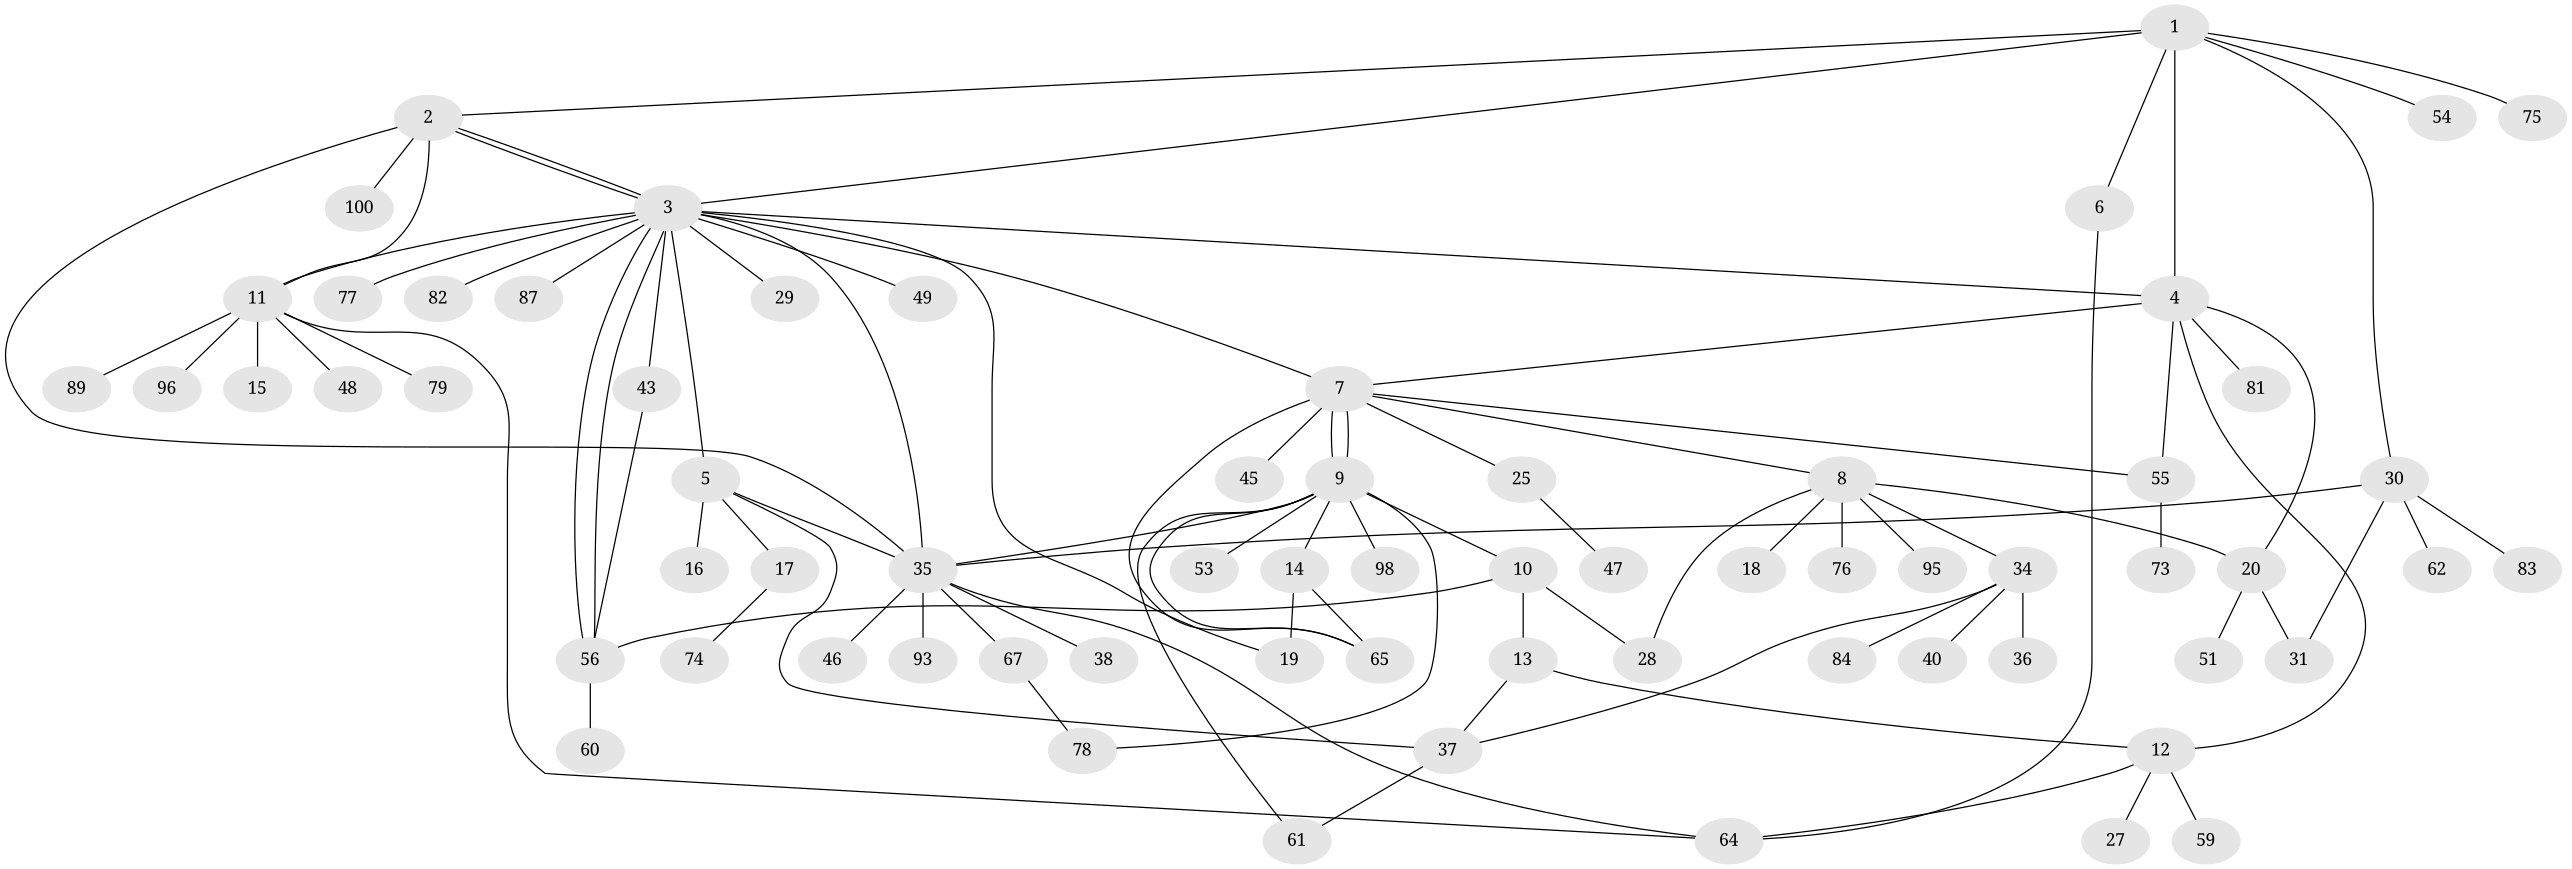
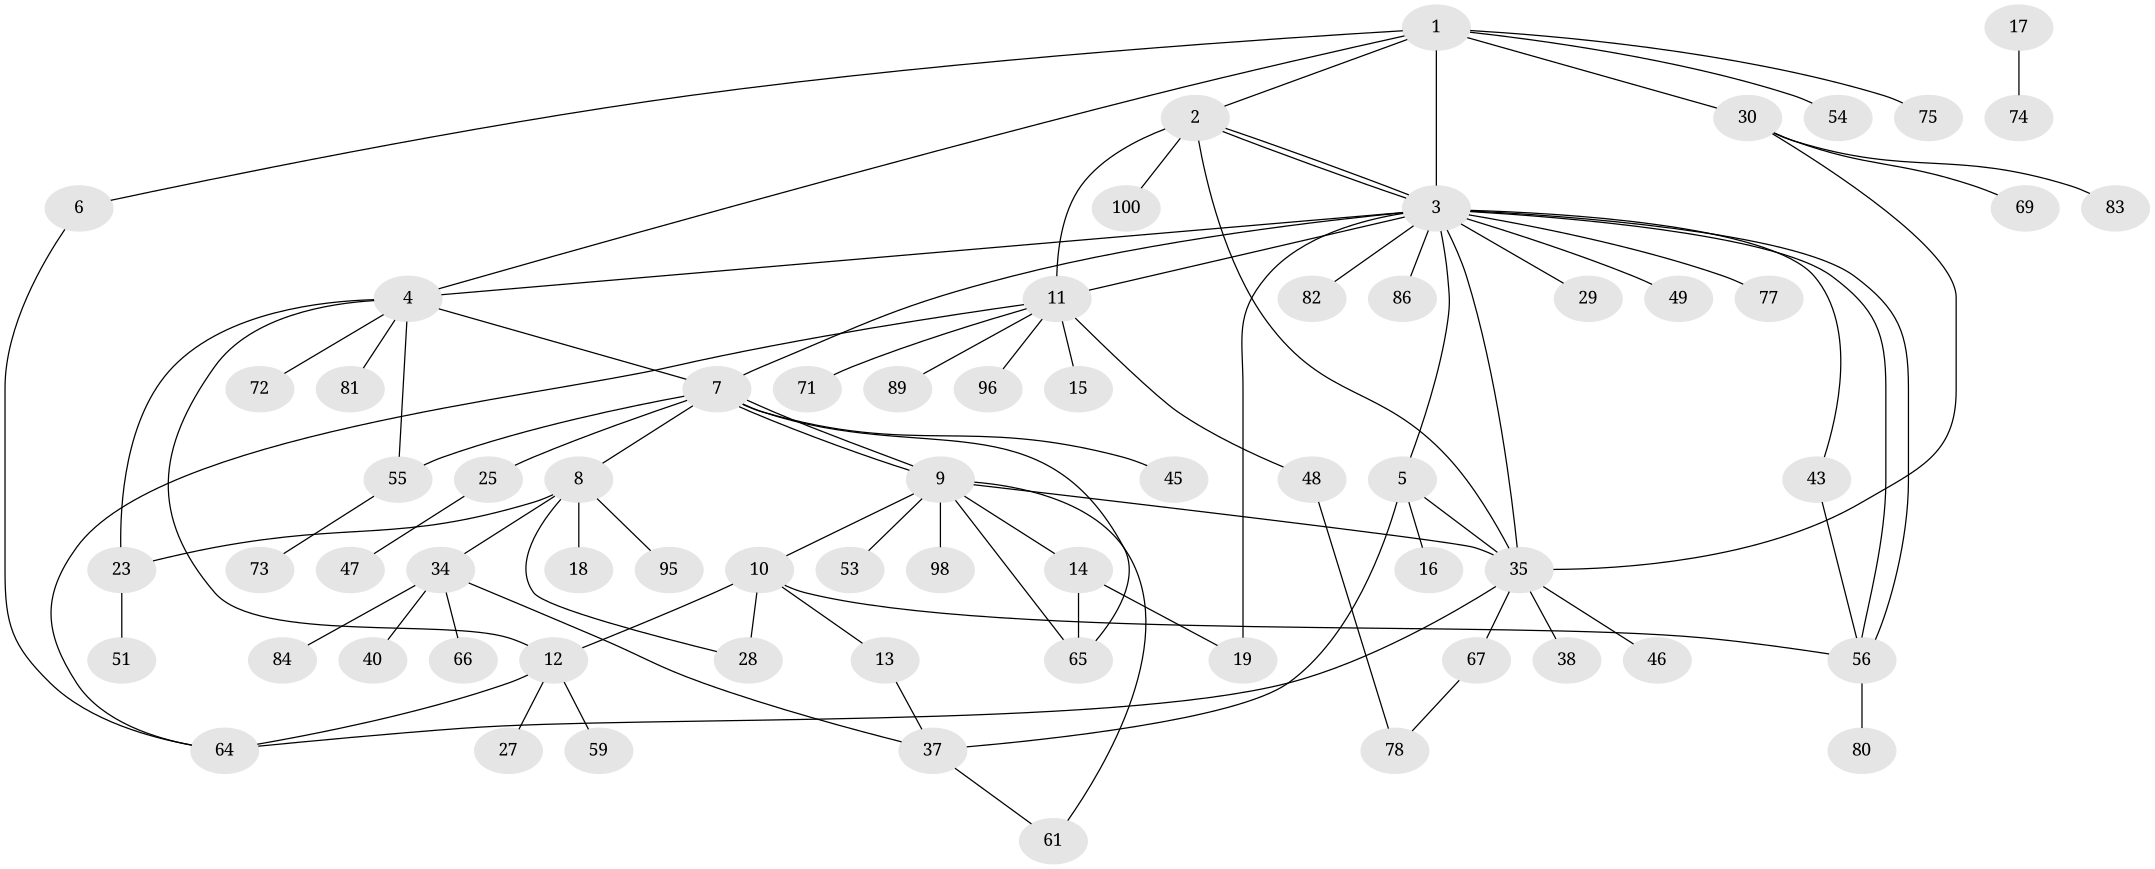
(529, 299) -> (1402, 299)
none -> (260, 389)
(438, 389) -> (807, 389)
(745, 525) -> none
(1842, 570) -> none
(2251, 570) -> (122, 570)
(2437, 570) -> (2025, 208)
(923, 660) -> none
(2023, 660) -> (463, 660)
(2299, 660) -> none
(1383, 707) -> (1348, 598)
(1839, 719) -> (658, 617)
(590, 751) -> (1862, 751)
